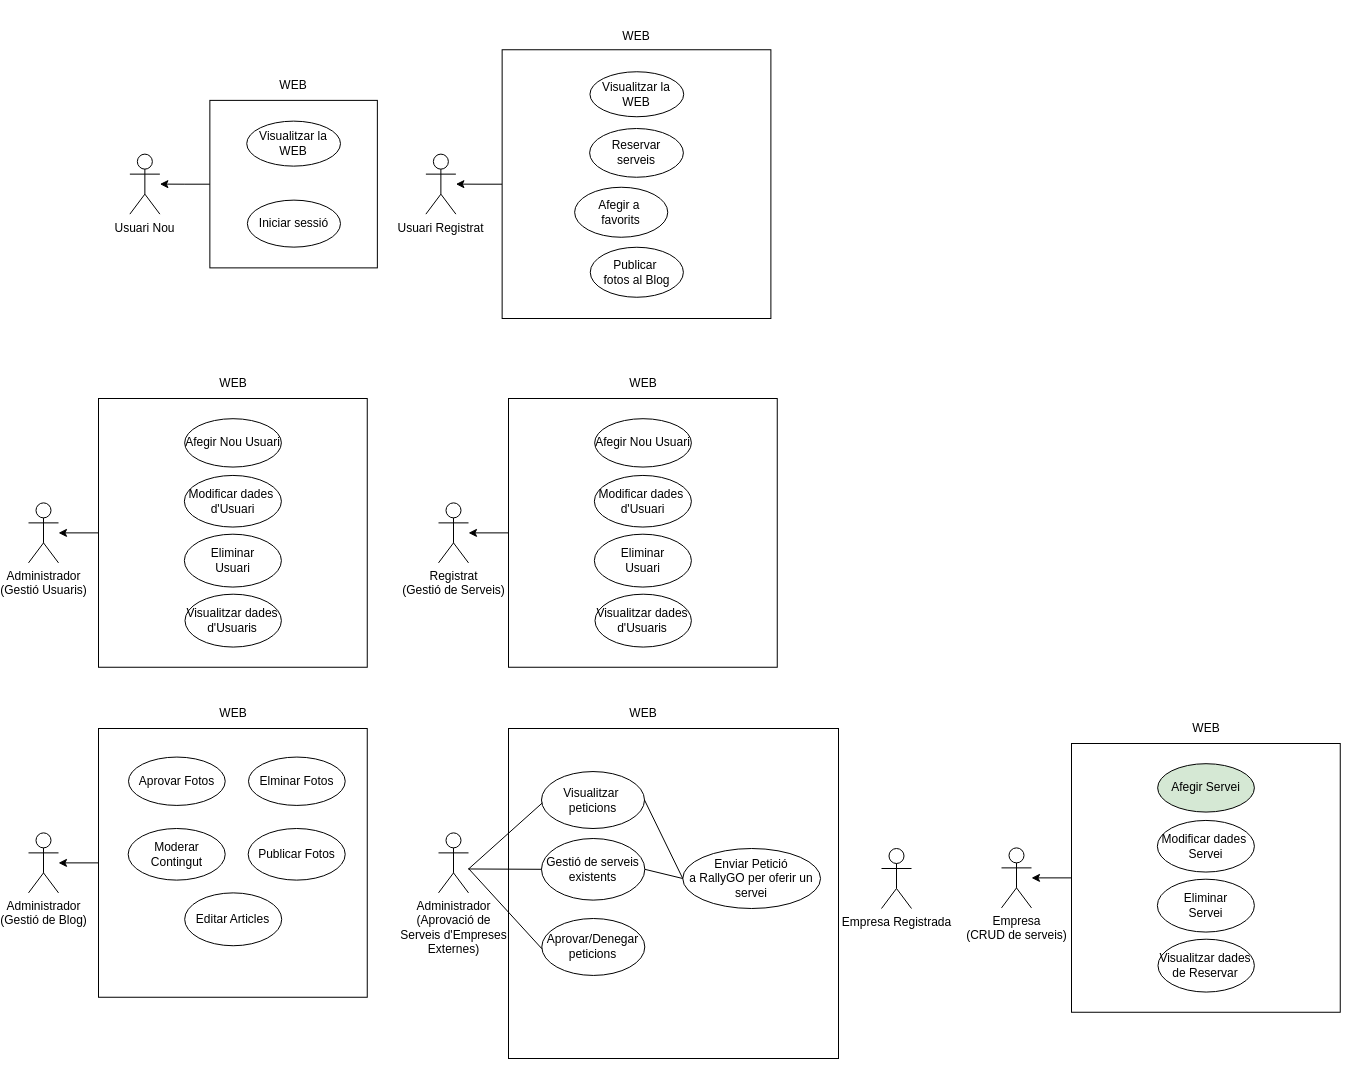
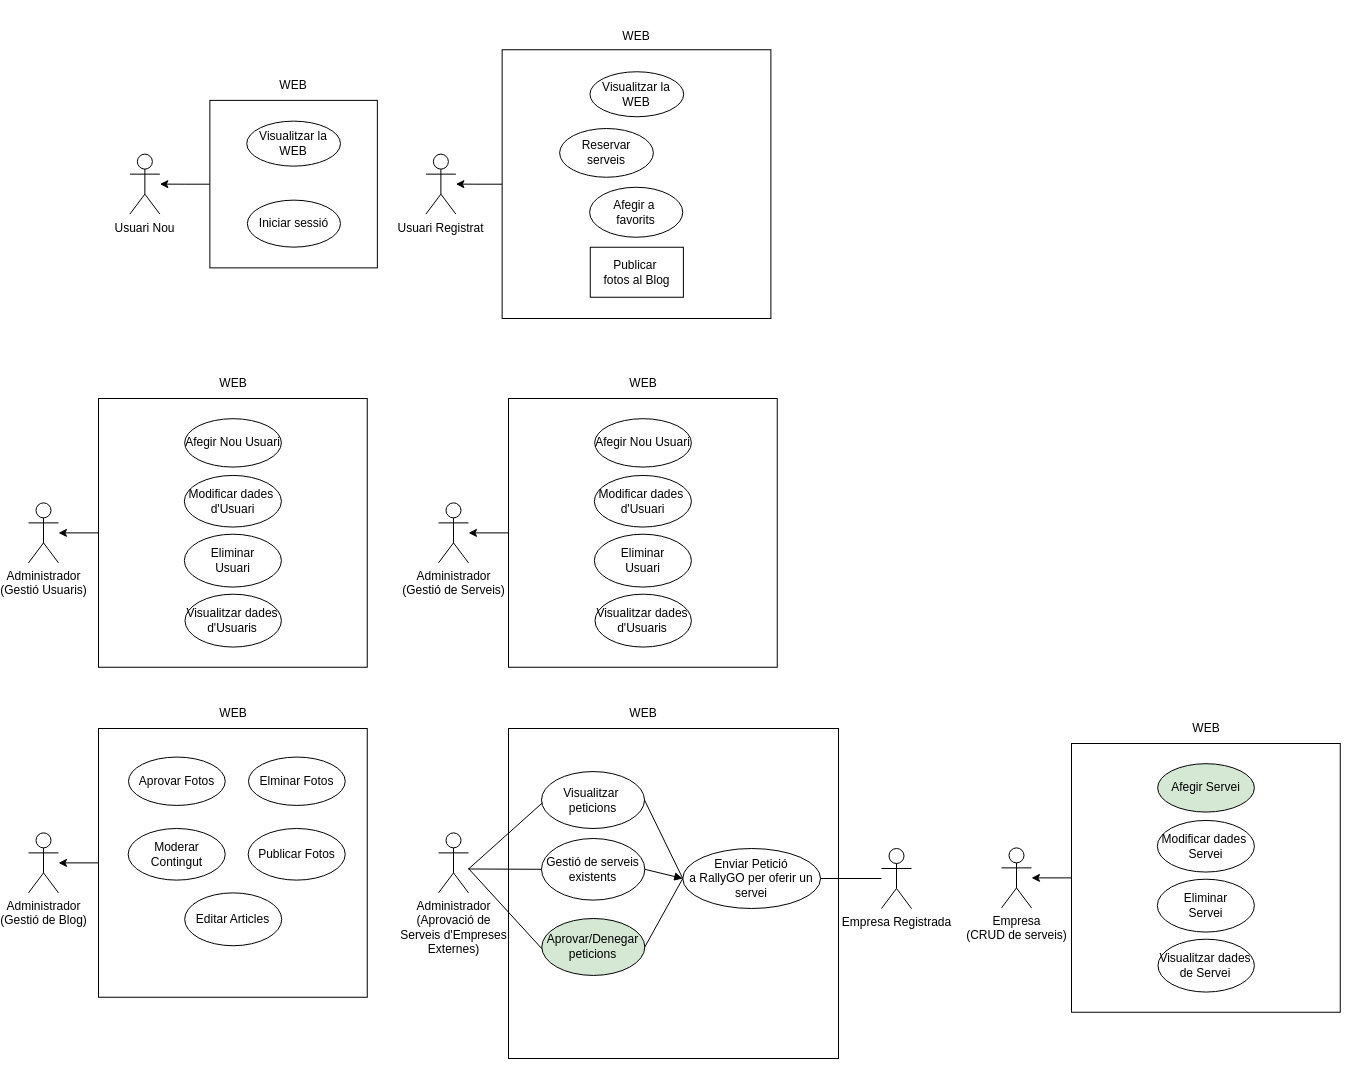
(637, 153) -> (607, 153)
(621, 212) -> (636, 212)
(637, 272) -> (637, 272)
(454, 584) -> (454, 584)
(676, 877) -> (673, 876)
none -> (851, 879)
none -> (663, 914)
(593, 947) -> (593, 947)
(1206, 966) -> (1206, 966)
